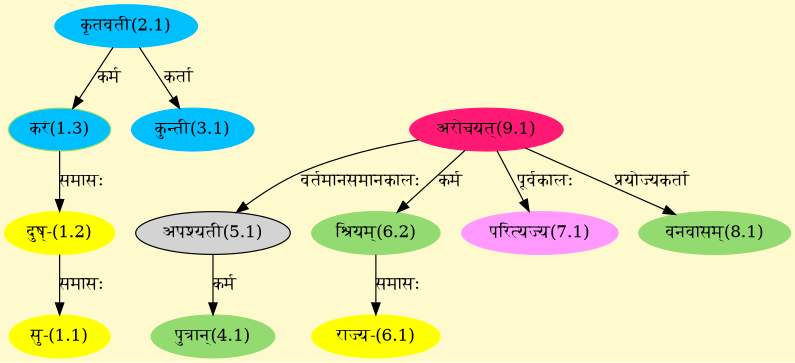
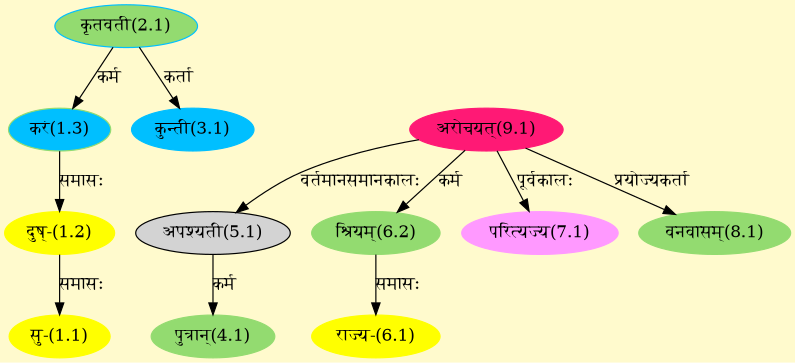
(126, 26) -> (126, 26)
